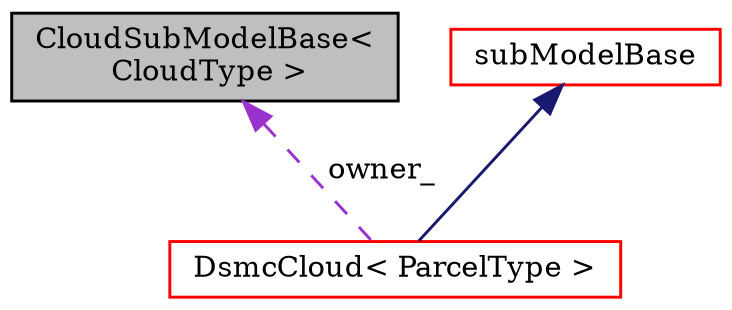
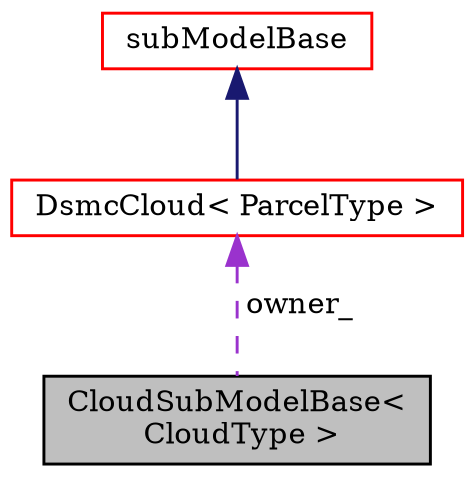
(317, 182) -> (237, 321)
